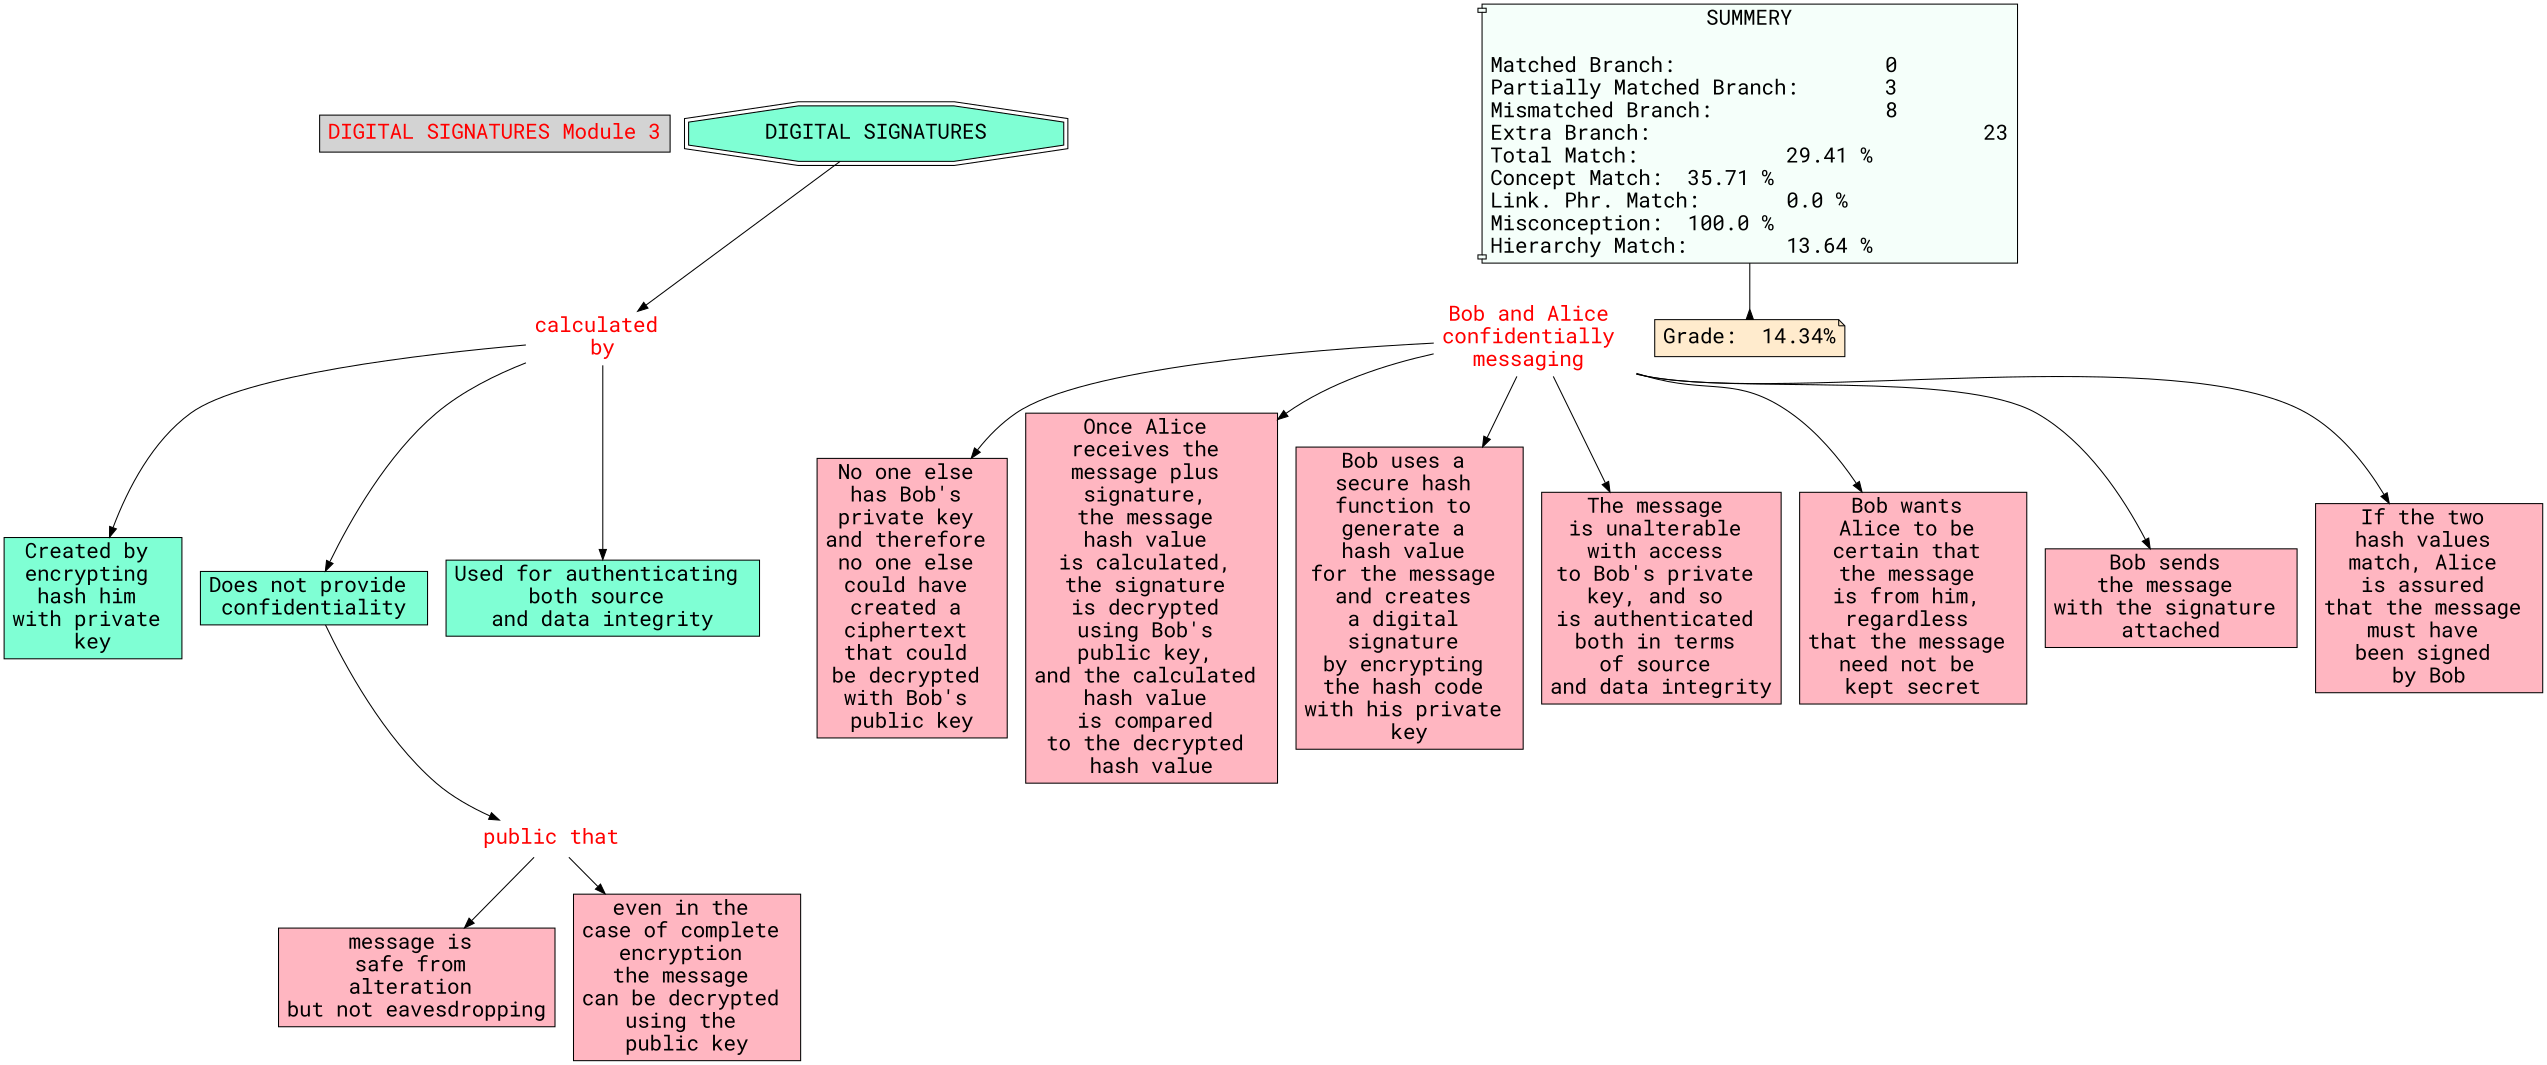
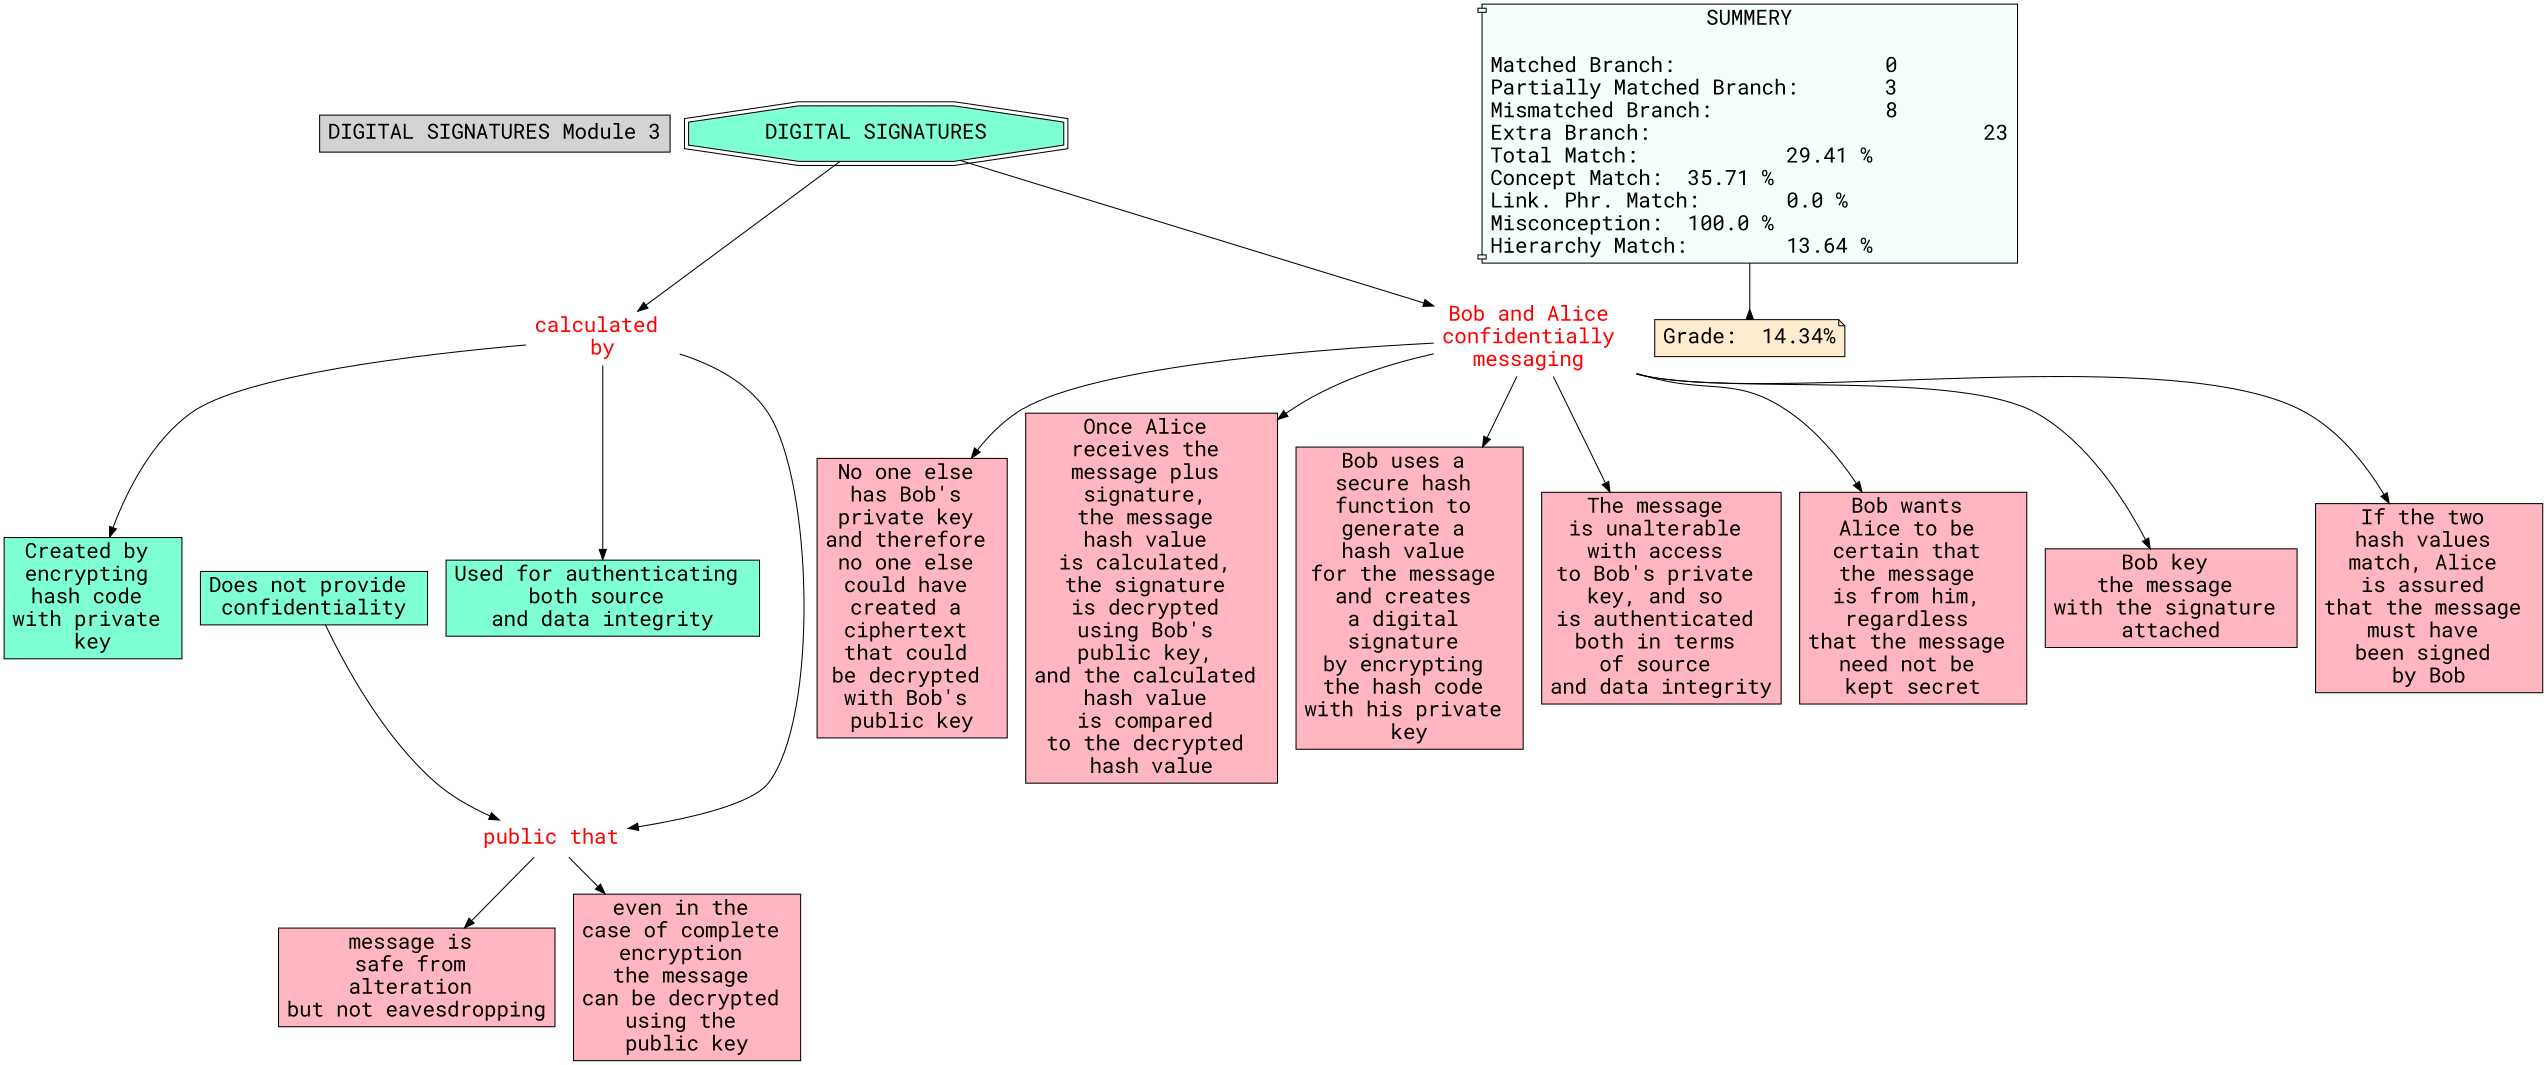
(495, 134) -> (495, 134)
none -> (1192, 232)
(408, 441) -> (804, 614)
(93, 598) -> (93, 598)
(2171, 598) -> (2171, 598)
